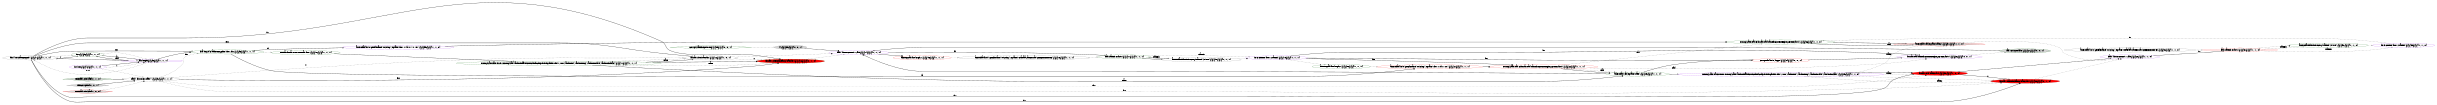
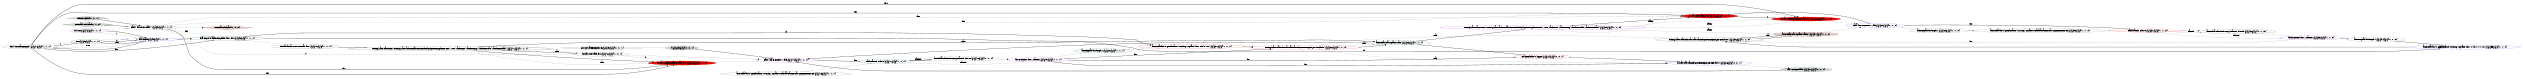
none -> (1938, 31)
none -> (2376, 40)
(363, 43) -> none
(1939, 44) -> (1806, 34)
(922, 58) -> none
(121, 87) -> (191, 28)
